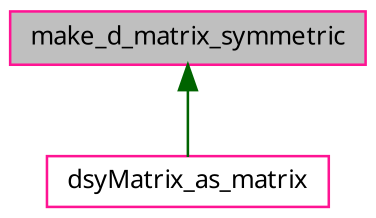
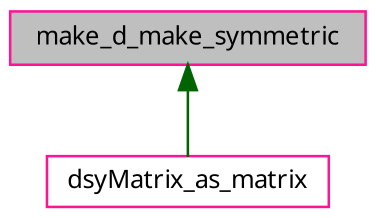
(188, 38) -> (188, 38)
